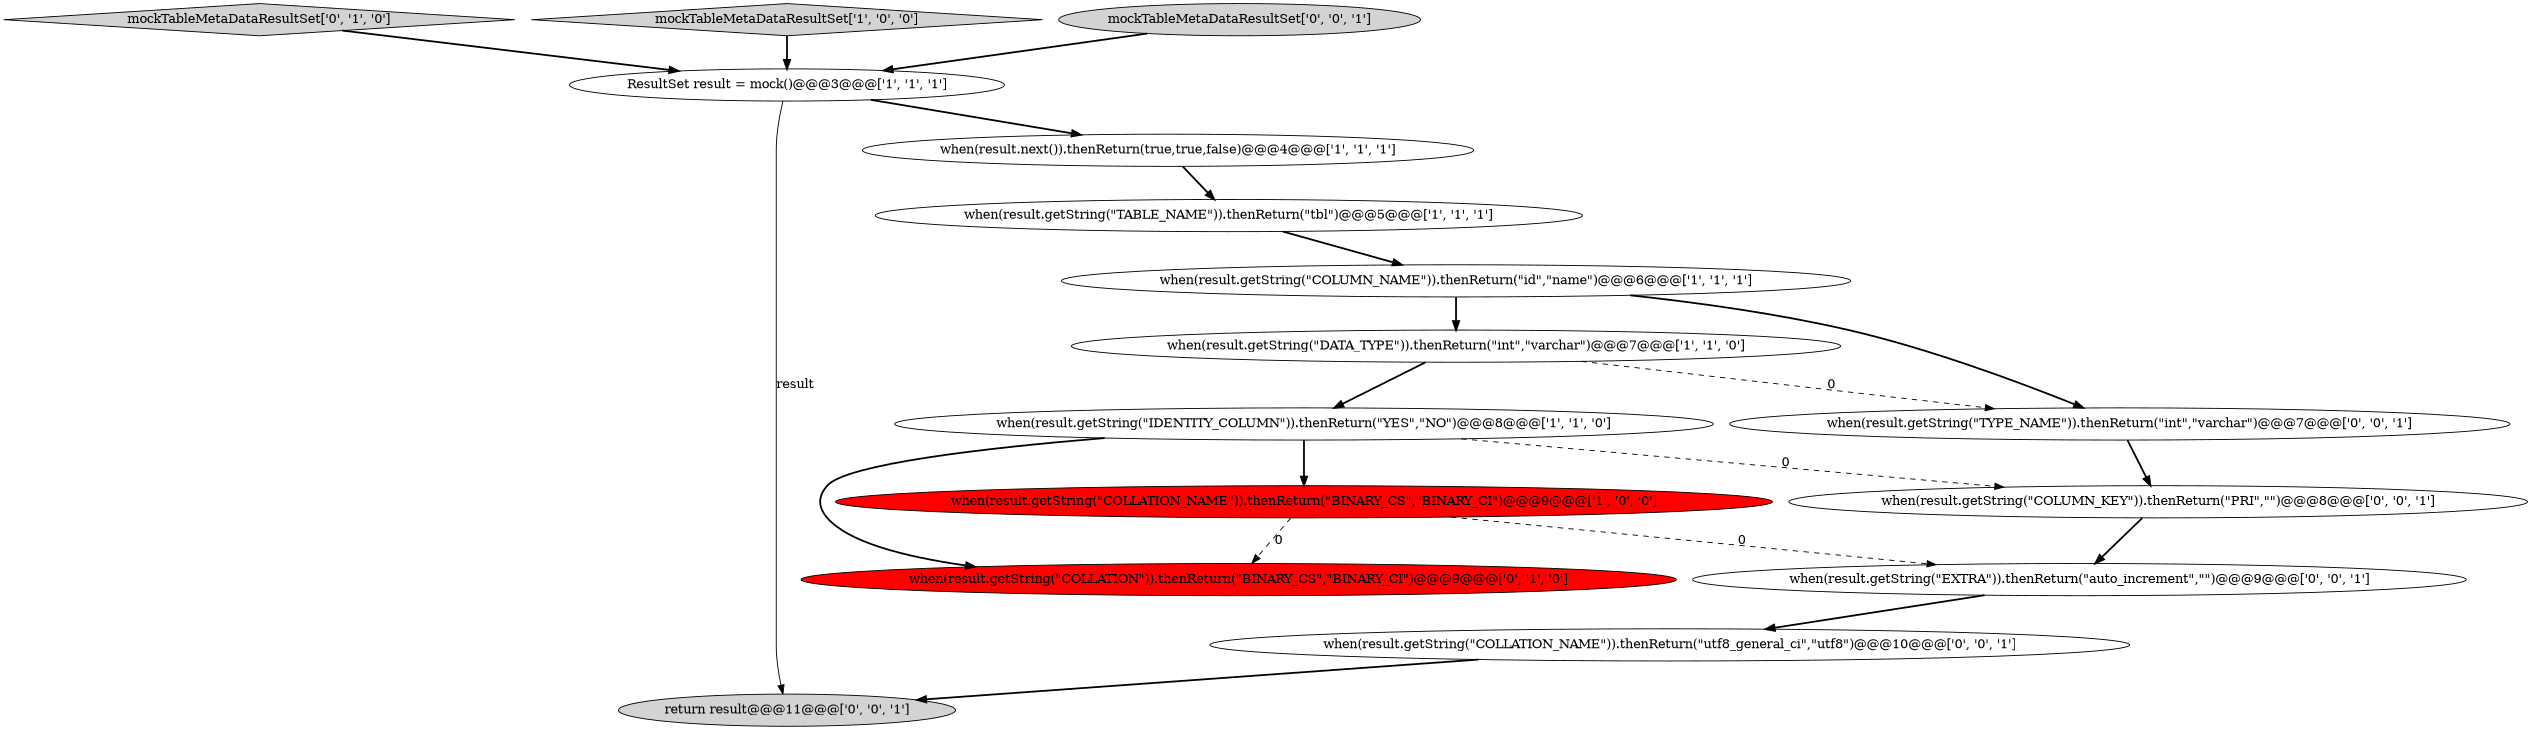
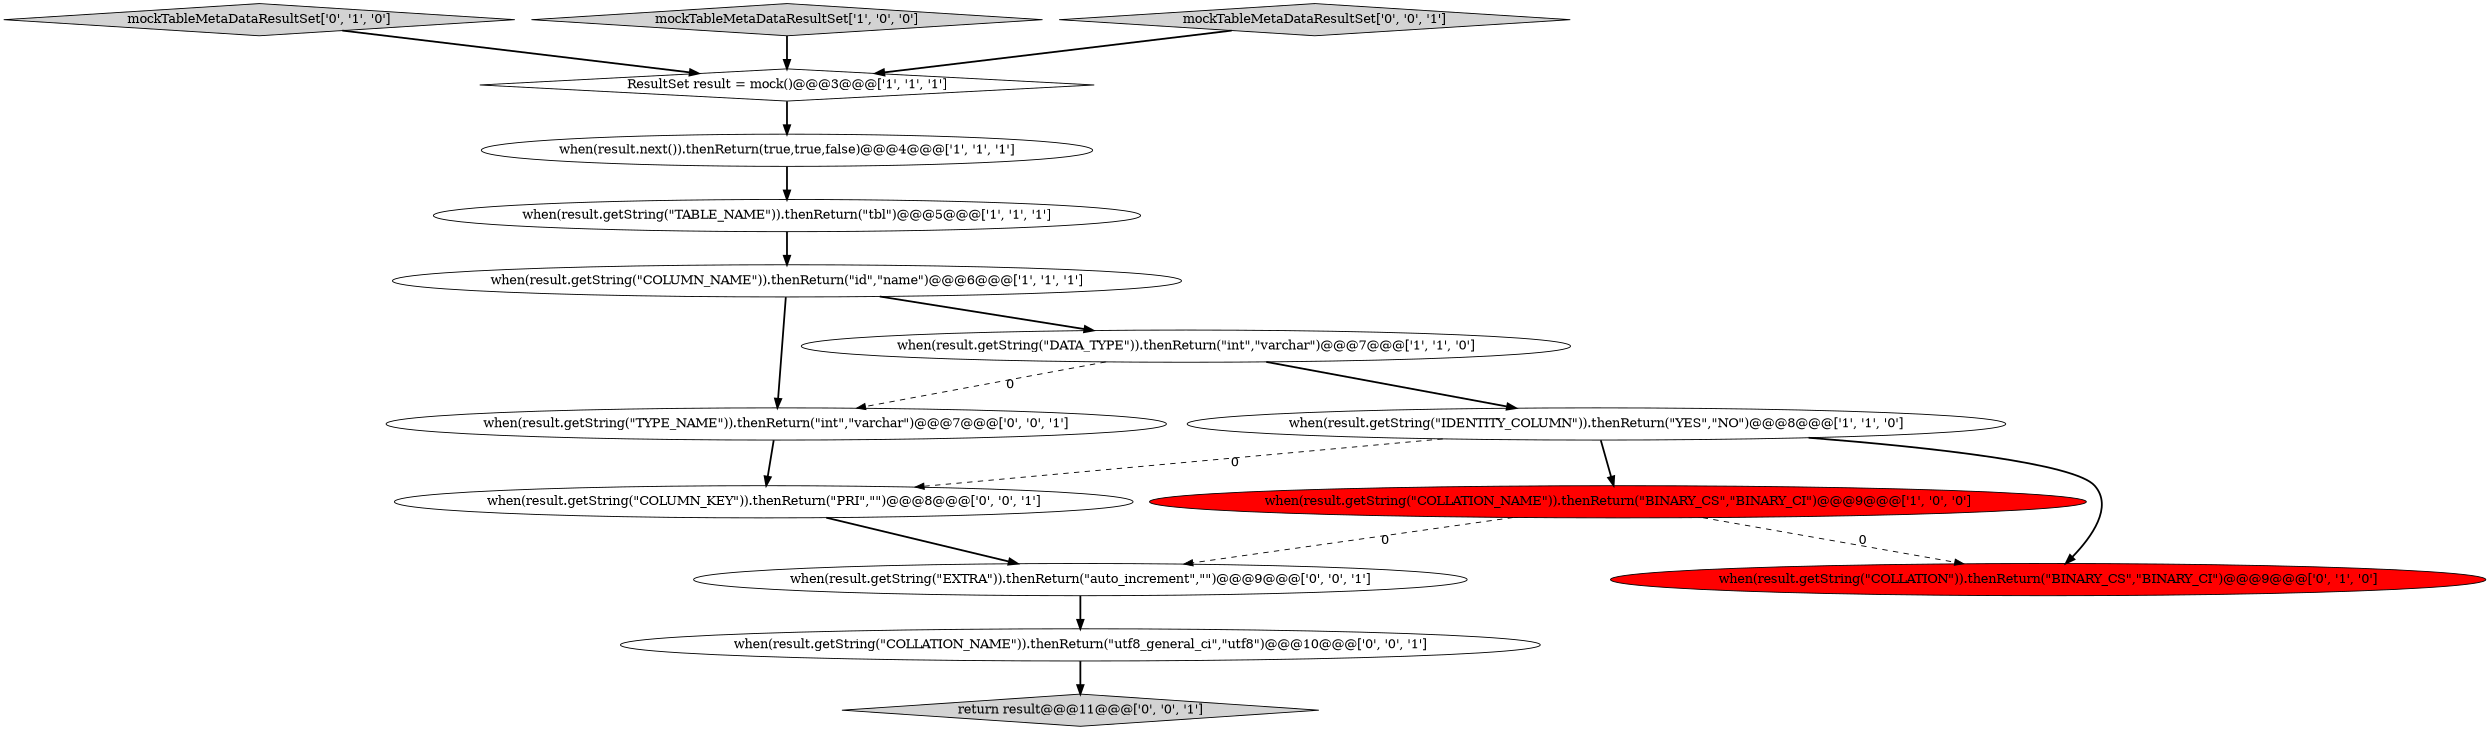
(1240, 20) -> (1315, 20)
(787, 85) -> (787, 85)
(776, 393) -> none
(787, 710) -> (1080, 710)
